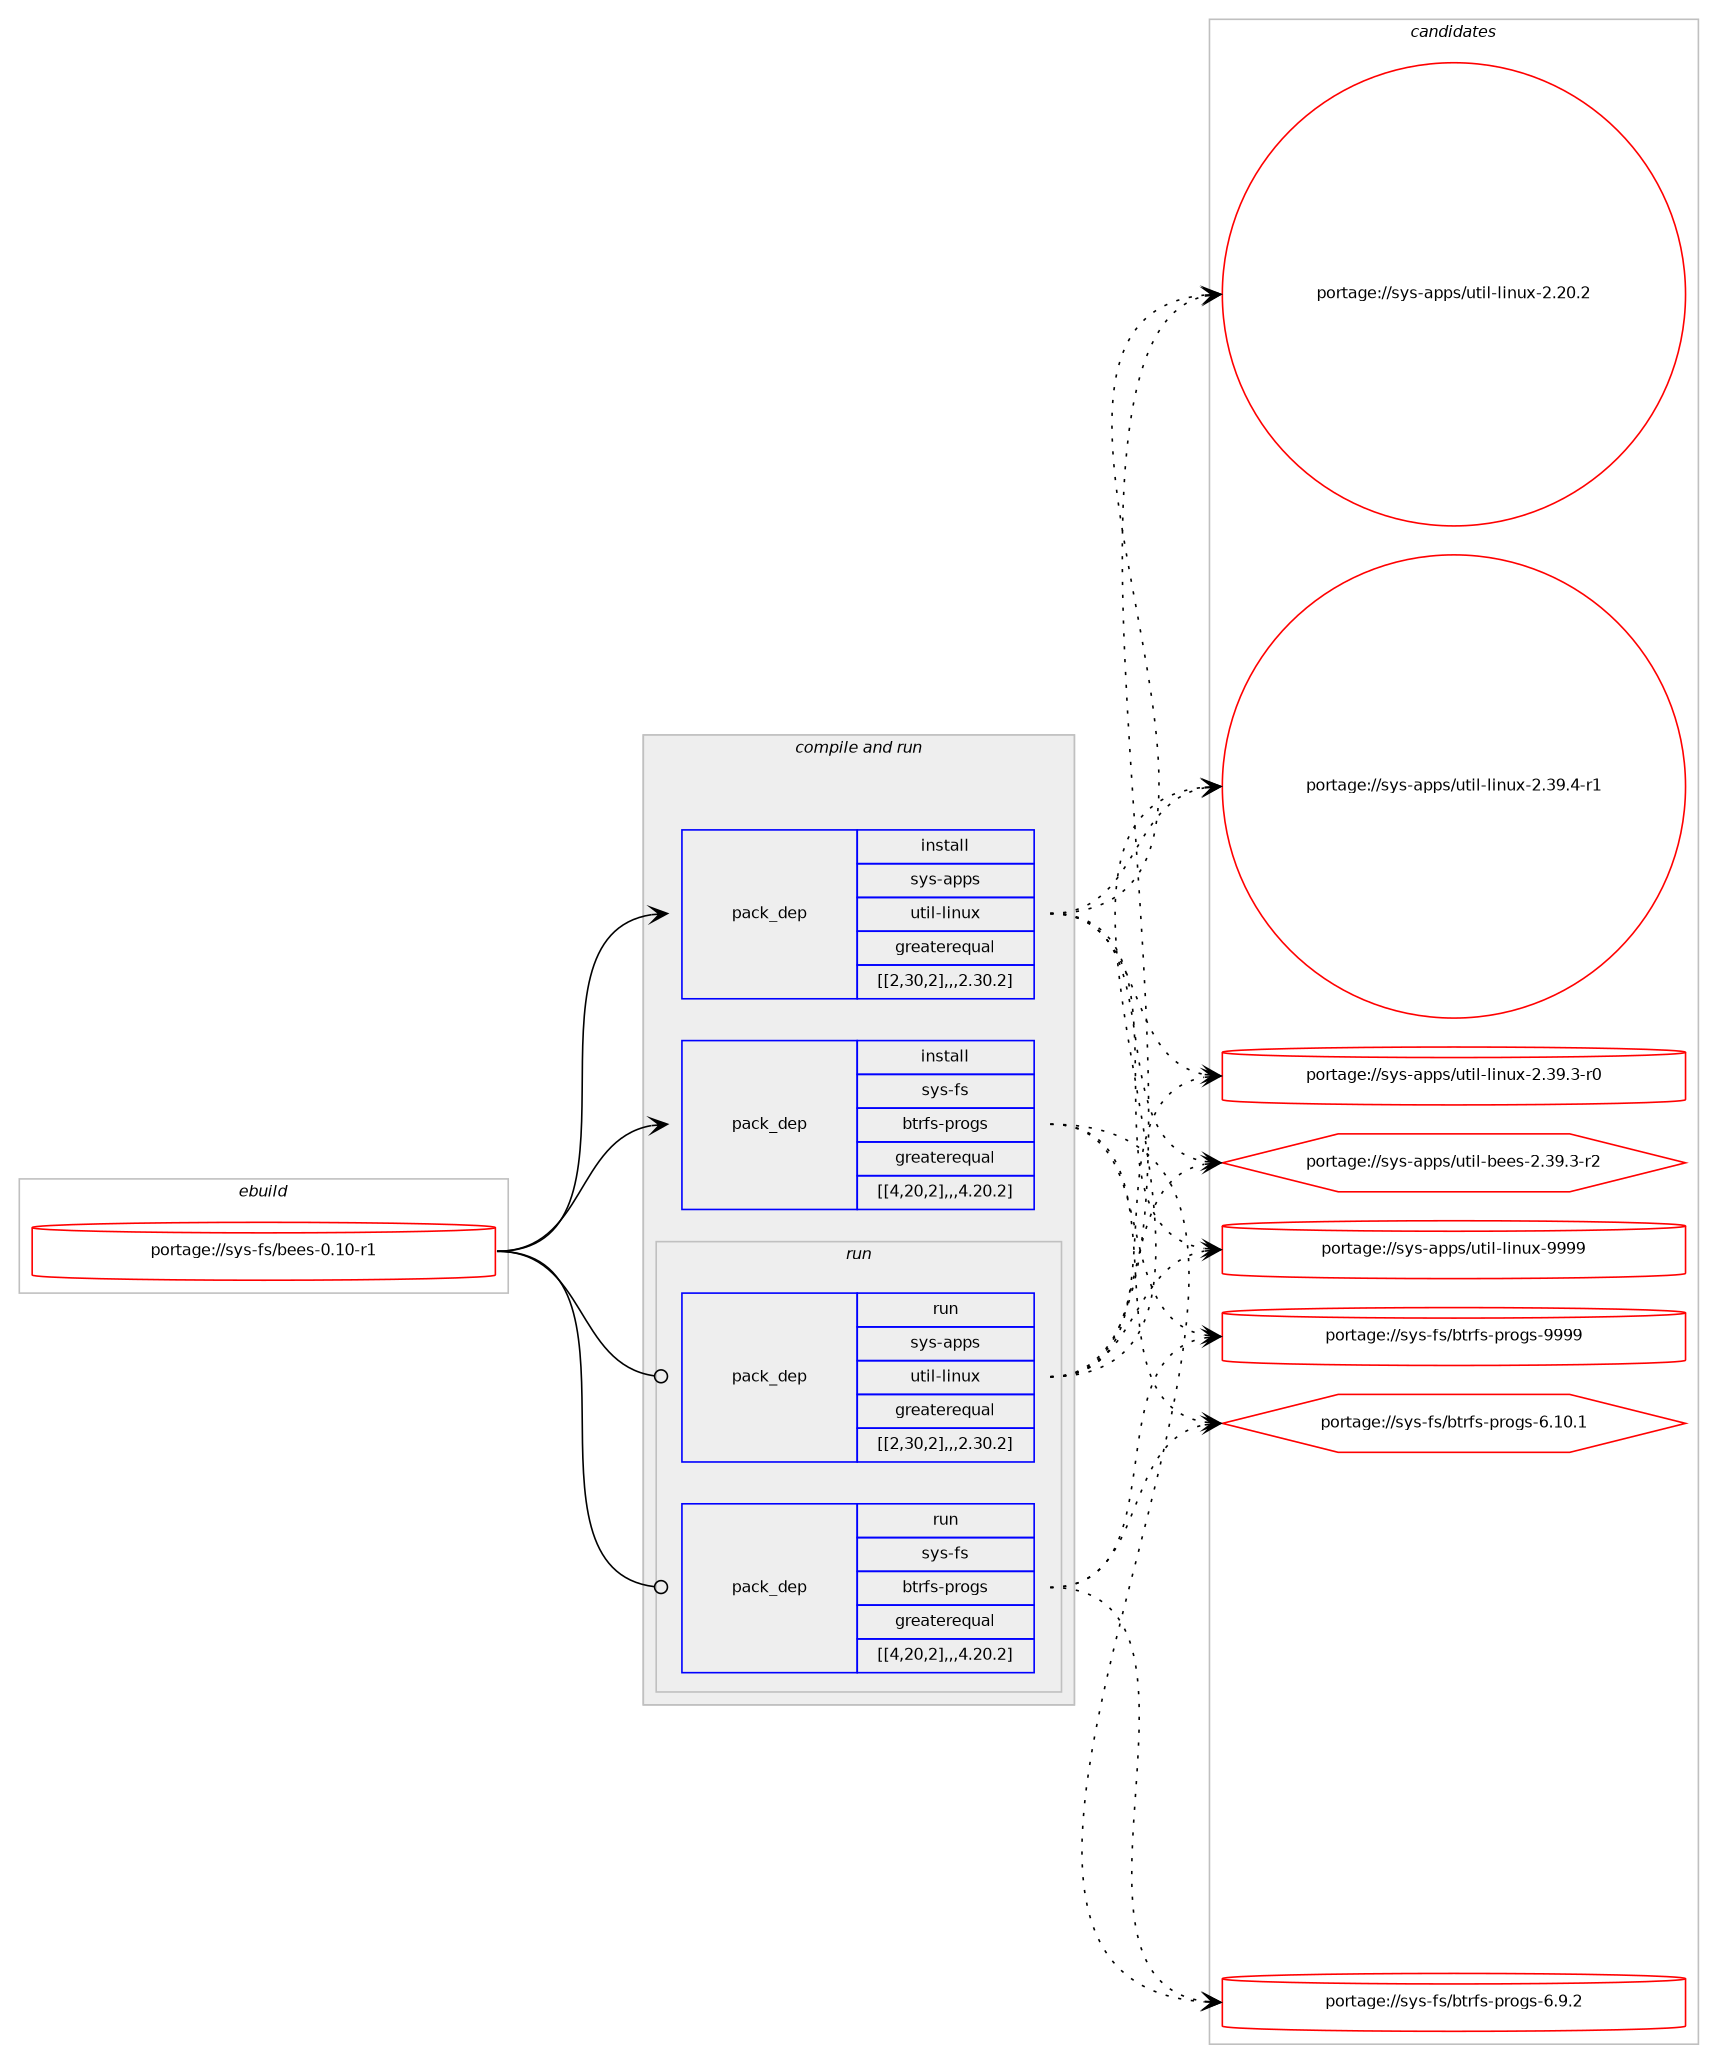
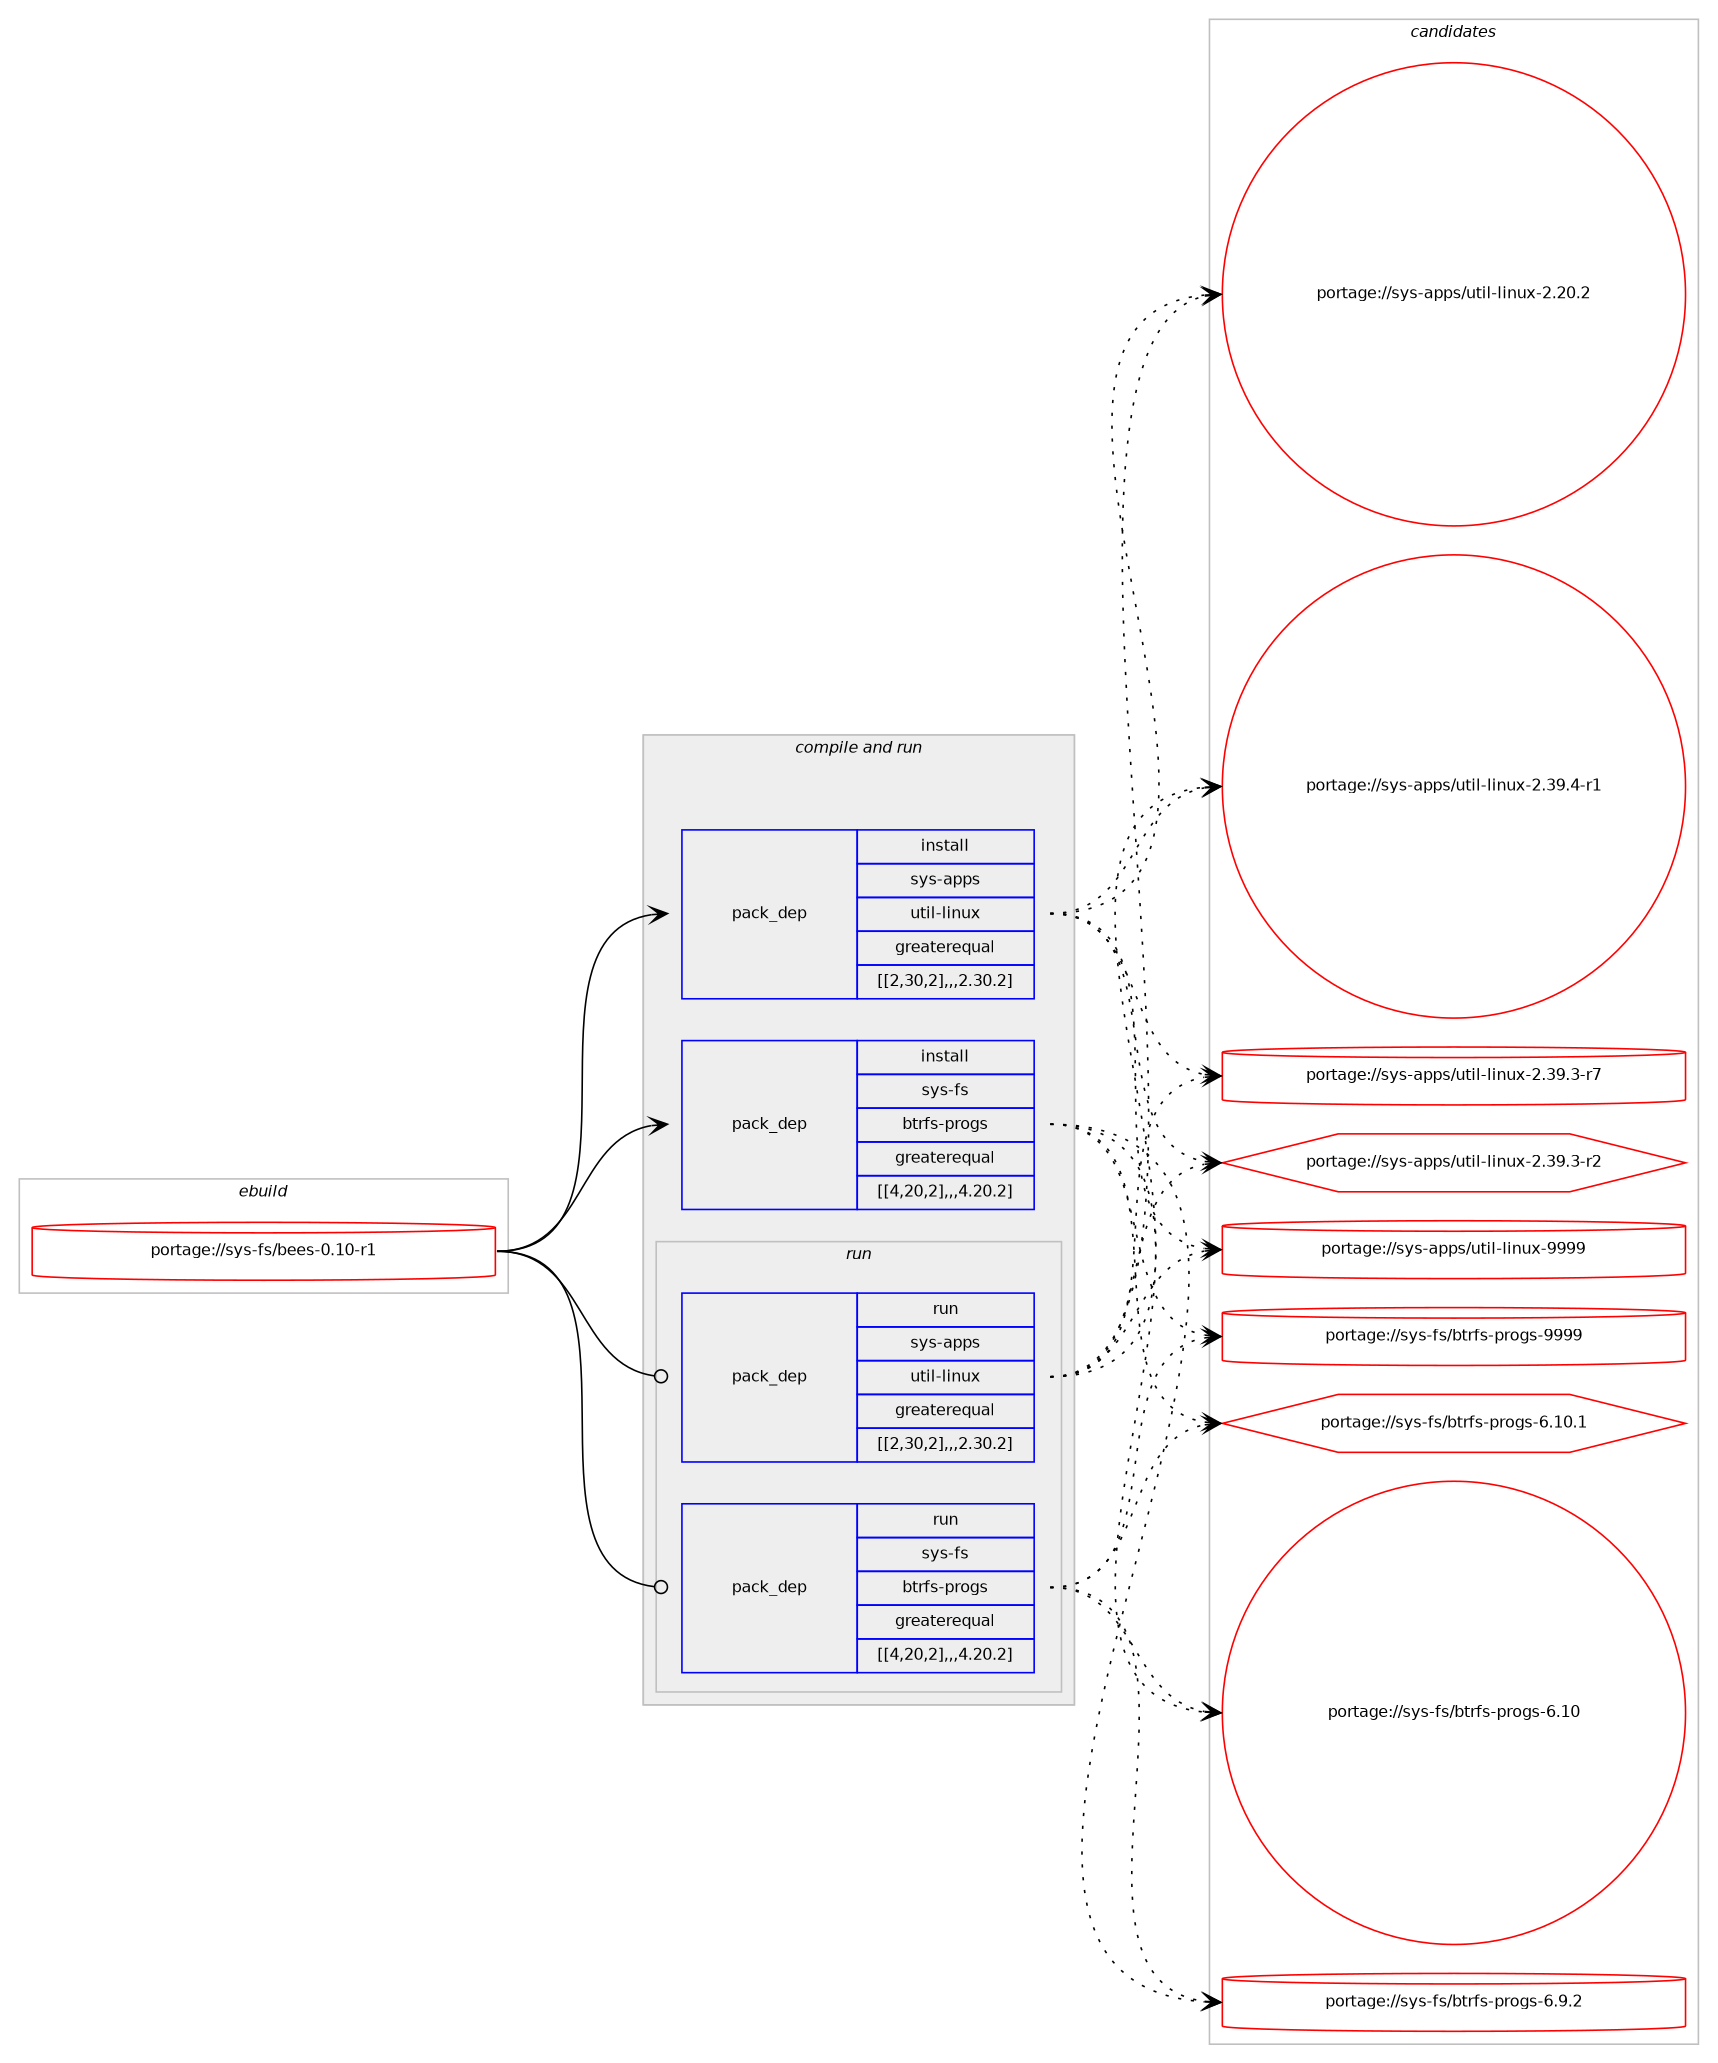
(1454, 1076) -> (1454, 1076)
(1454, 1163) -> (1454, 1163)
none -> (1454, 1713)
